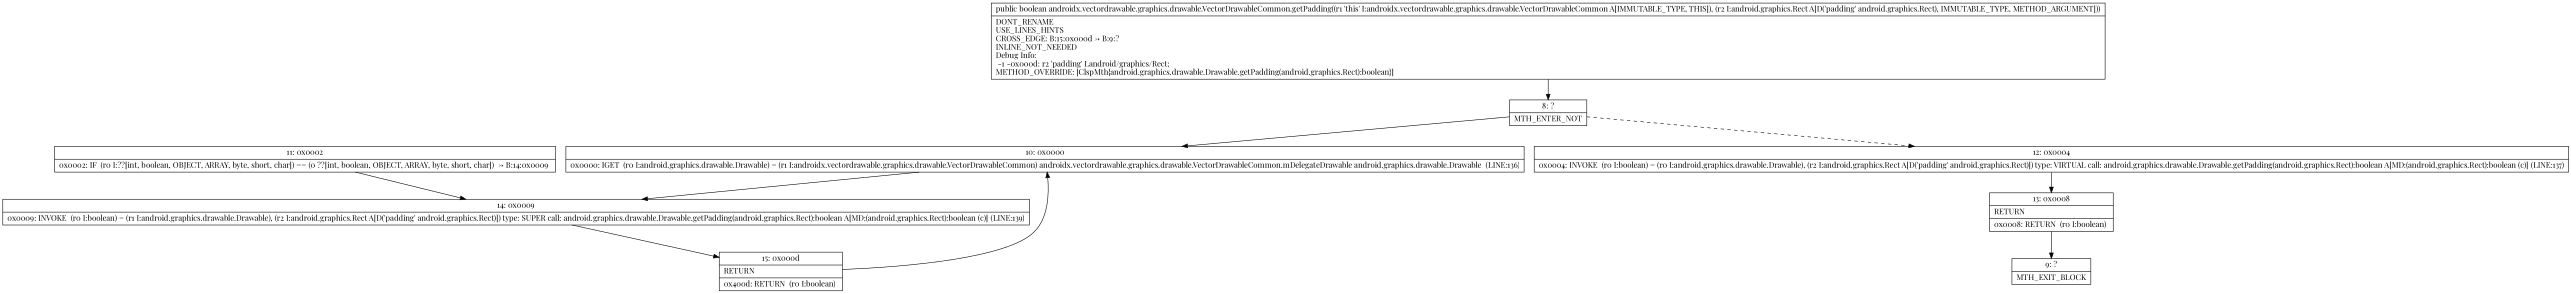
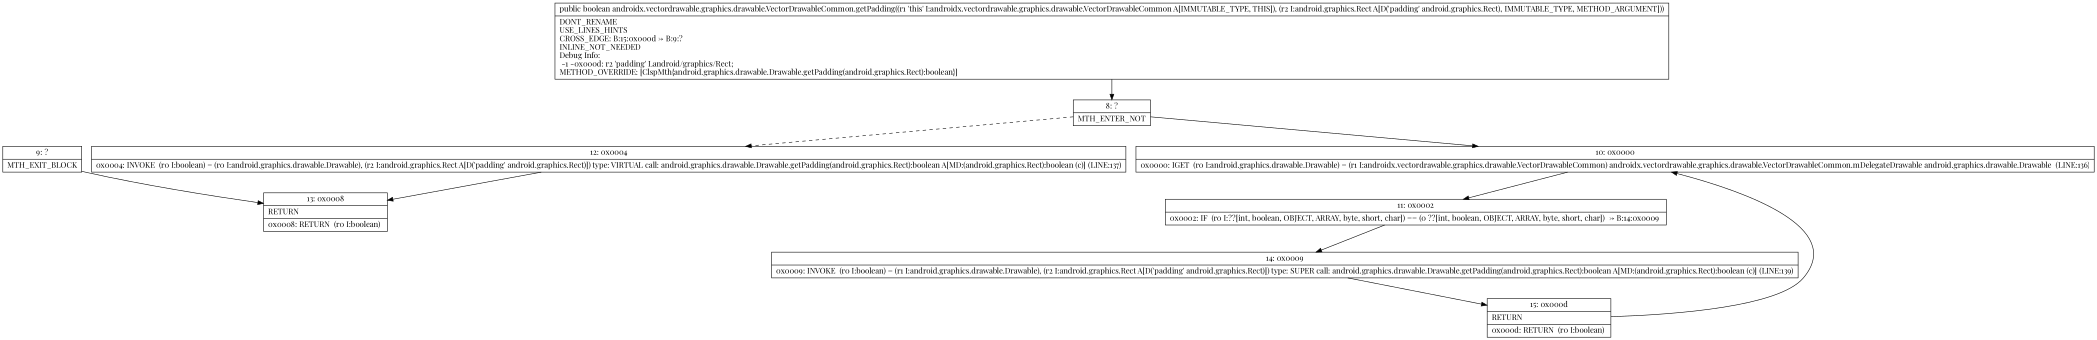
(783, 185) -> (1518, 185)
(2051, 242) -> (169, 189)
(781, 284) -> (1549, 331)
